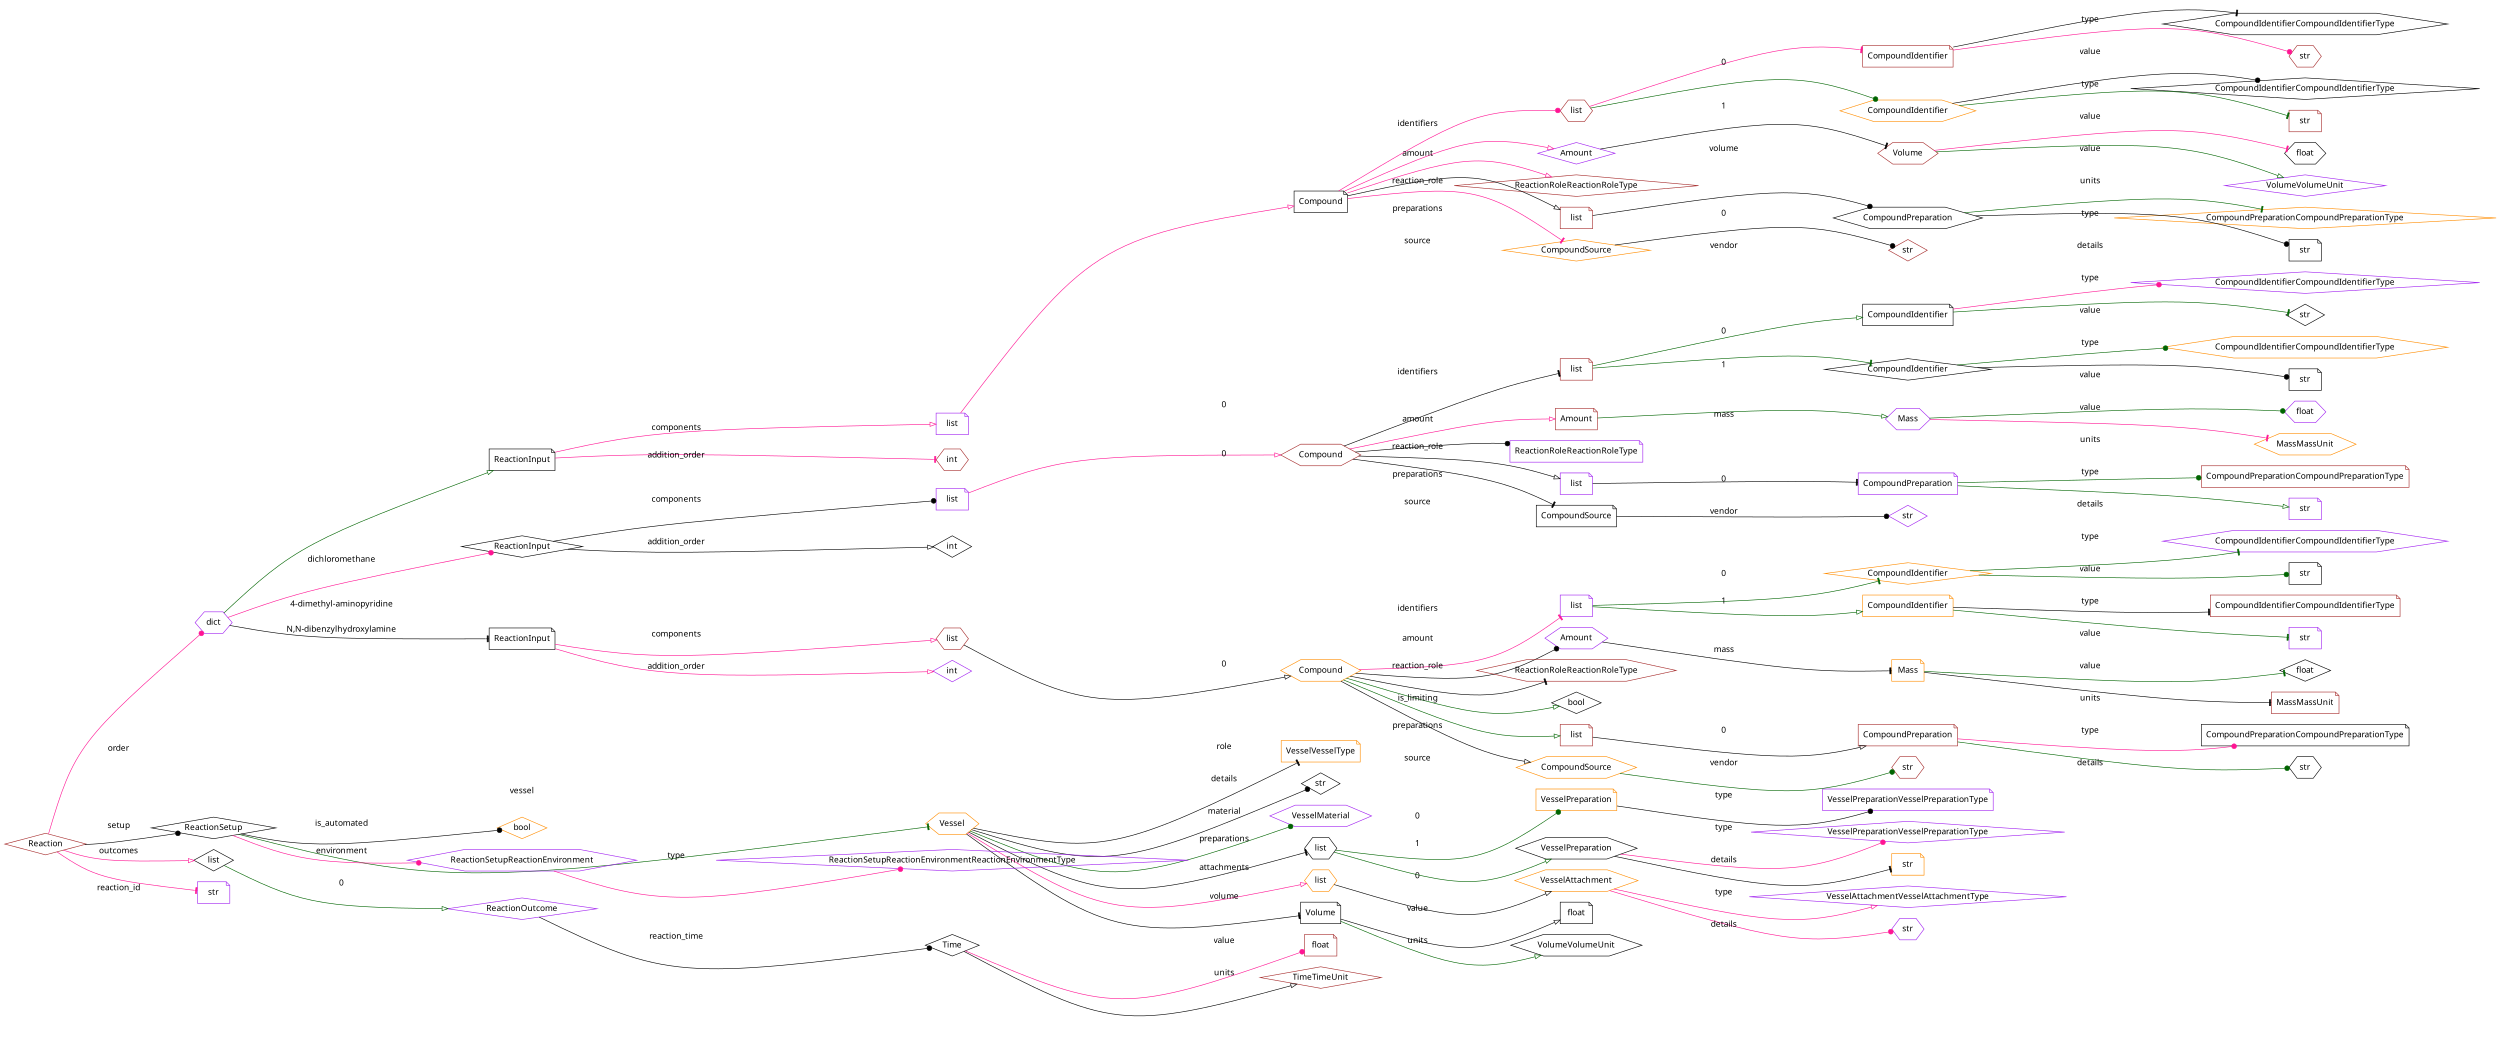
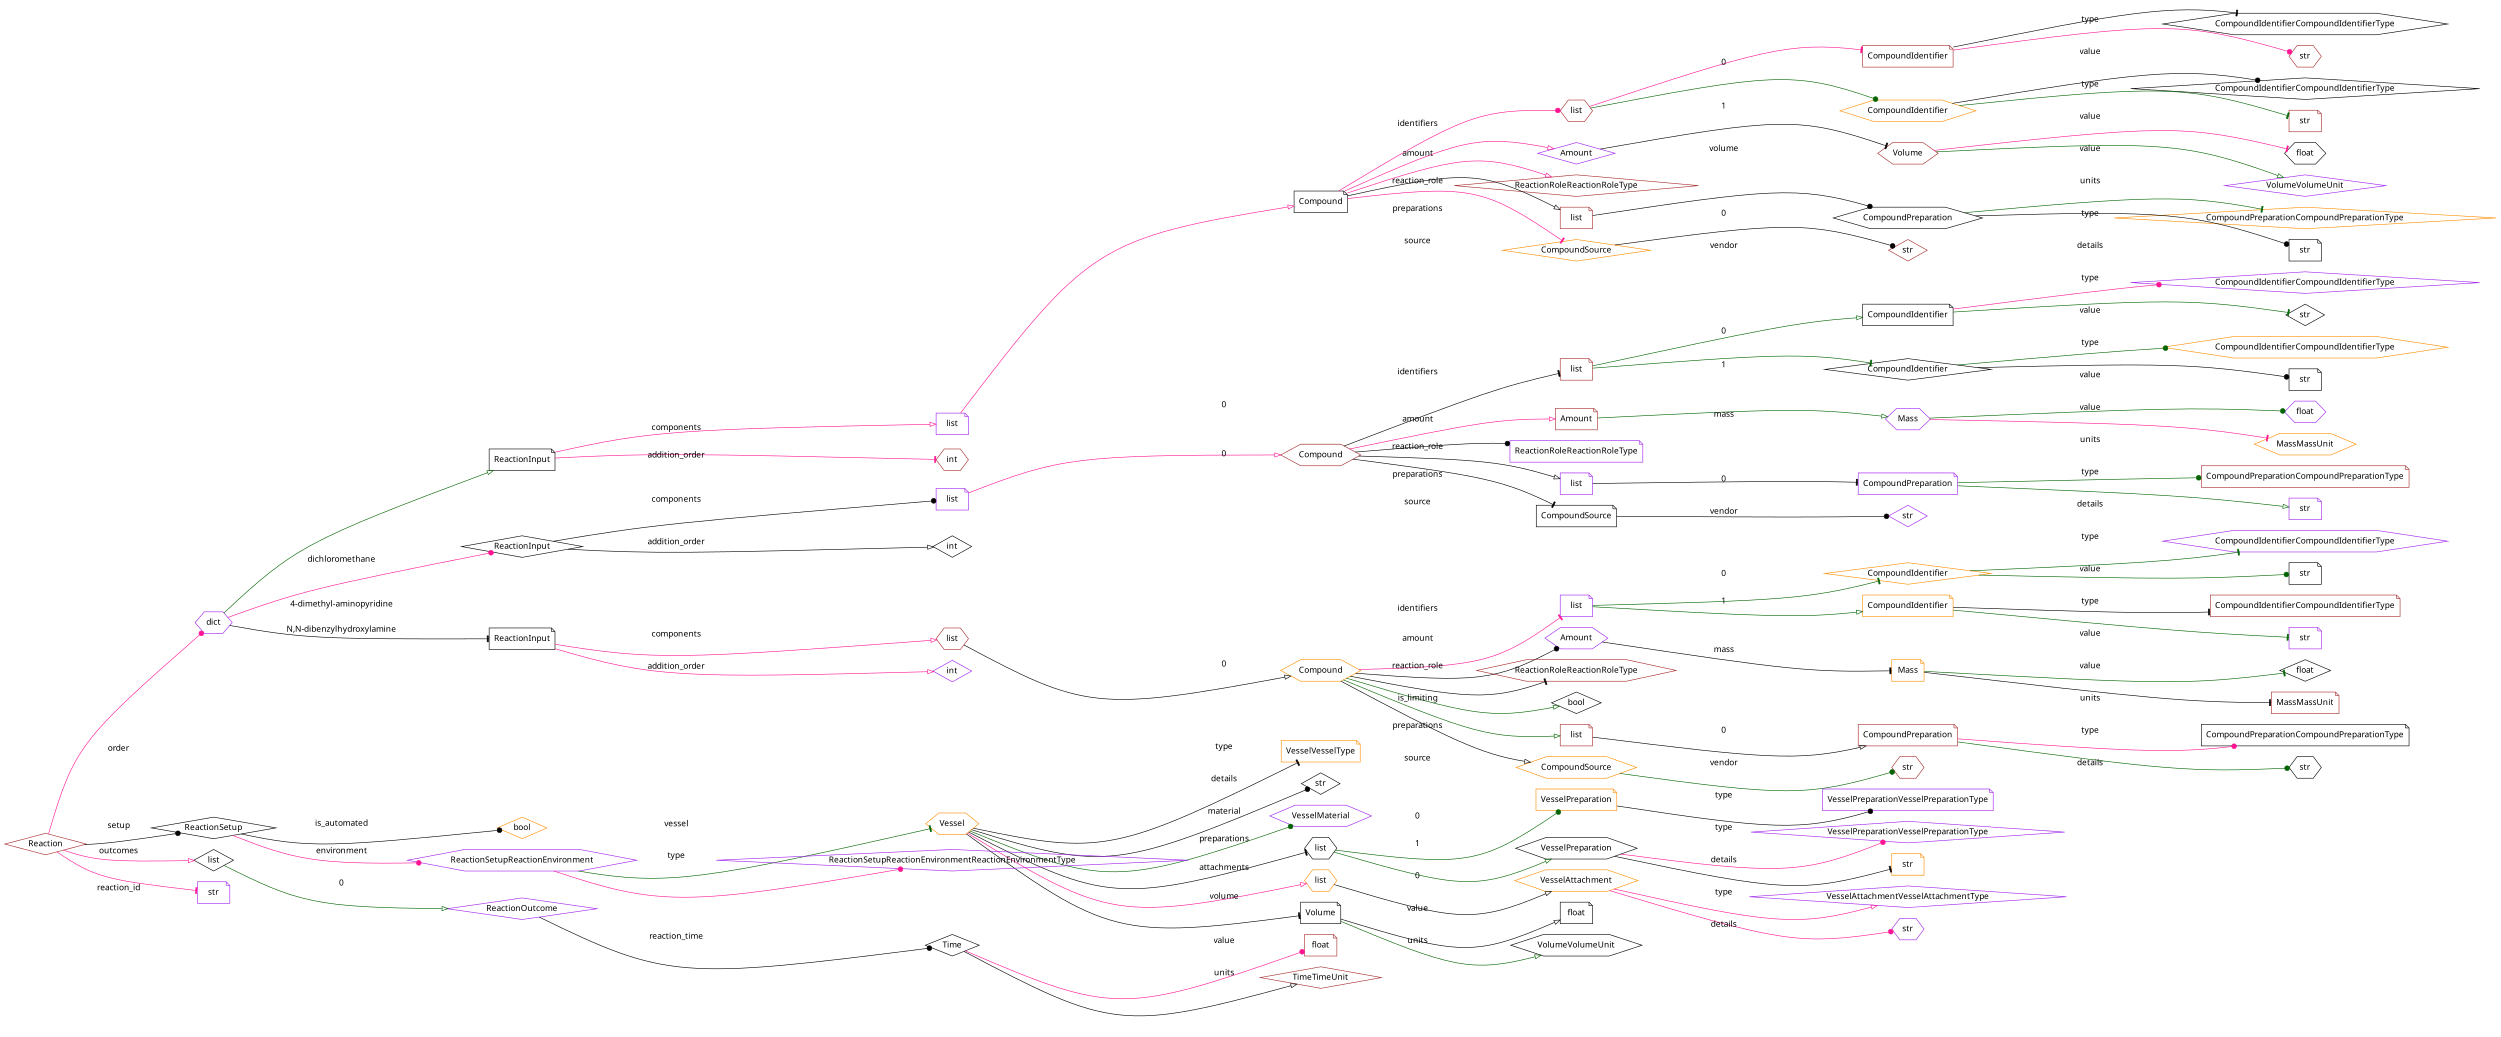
(1224, 747) -> (1224, 747)
(582, 867) -> (755, 866)
